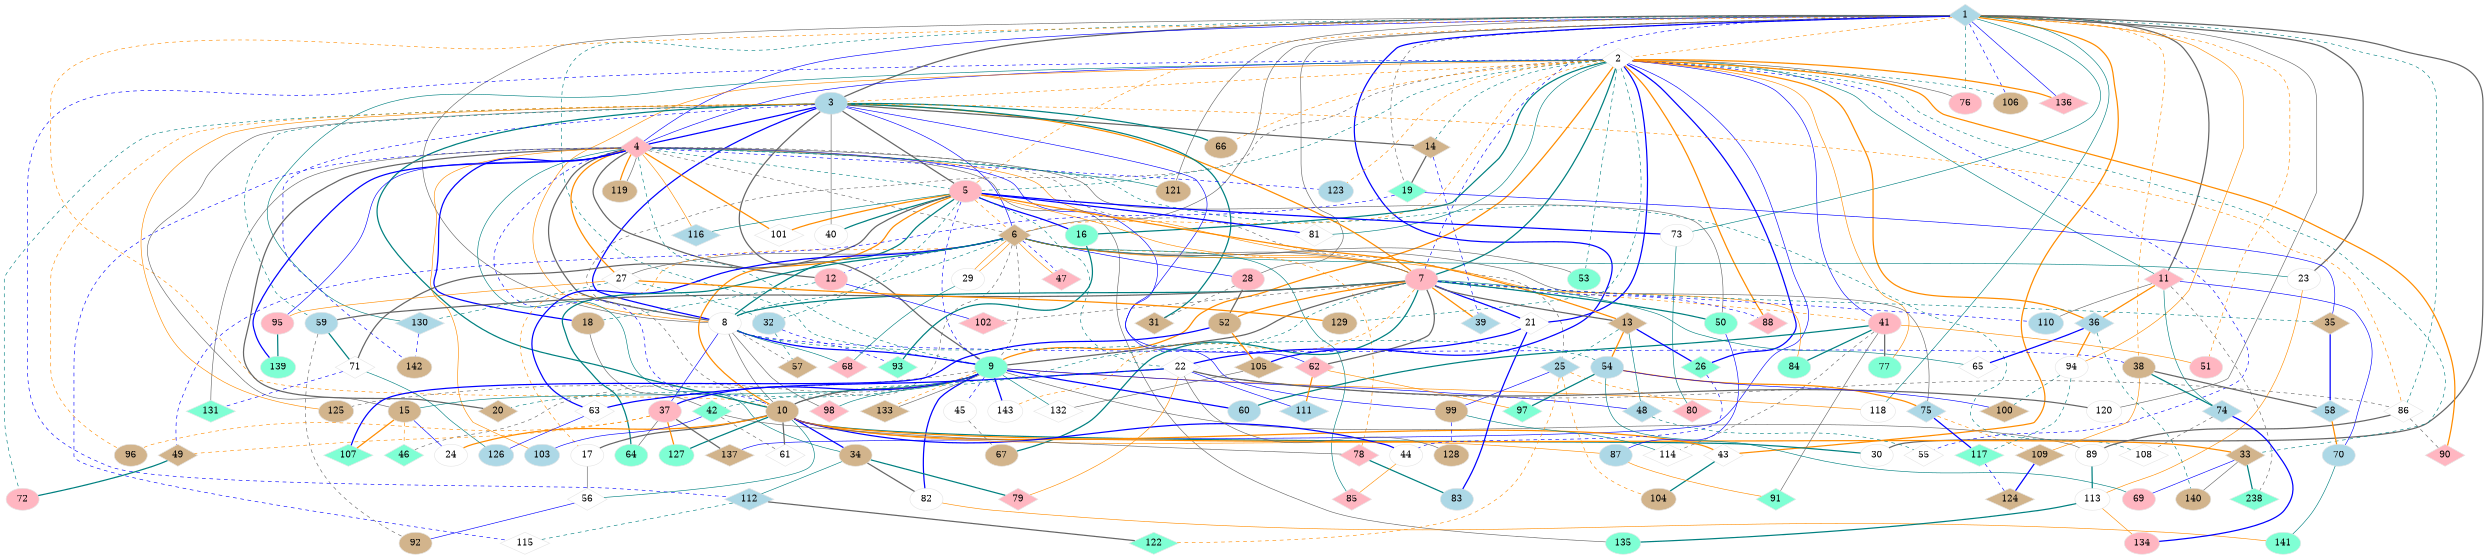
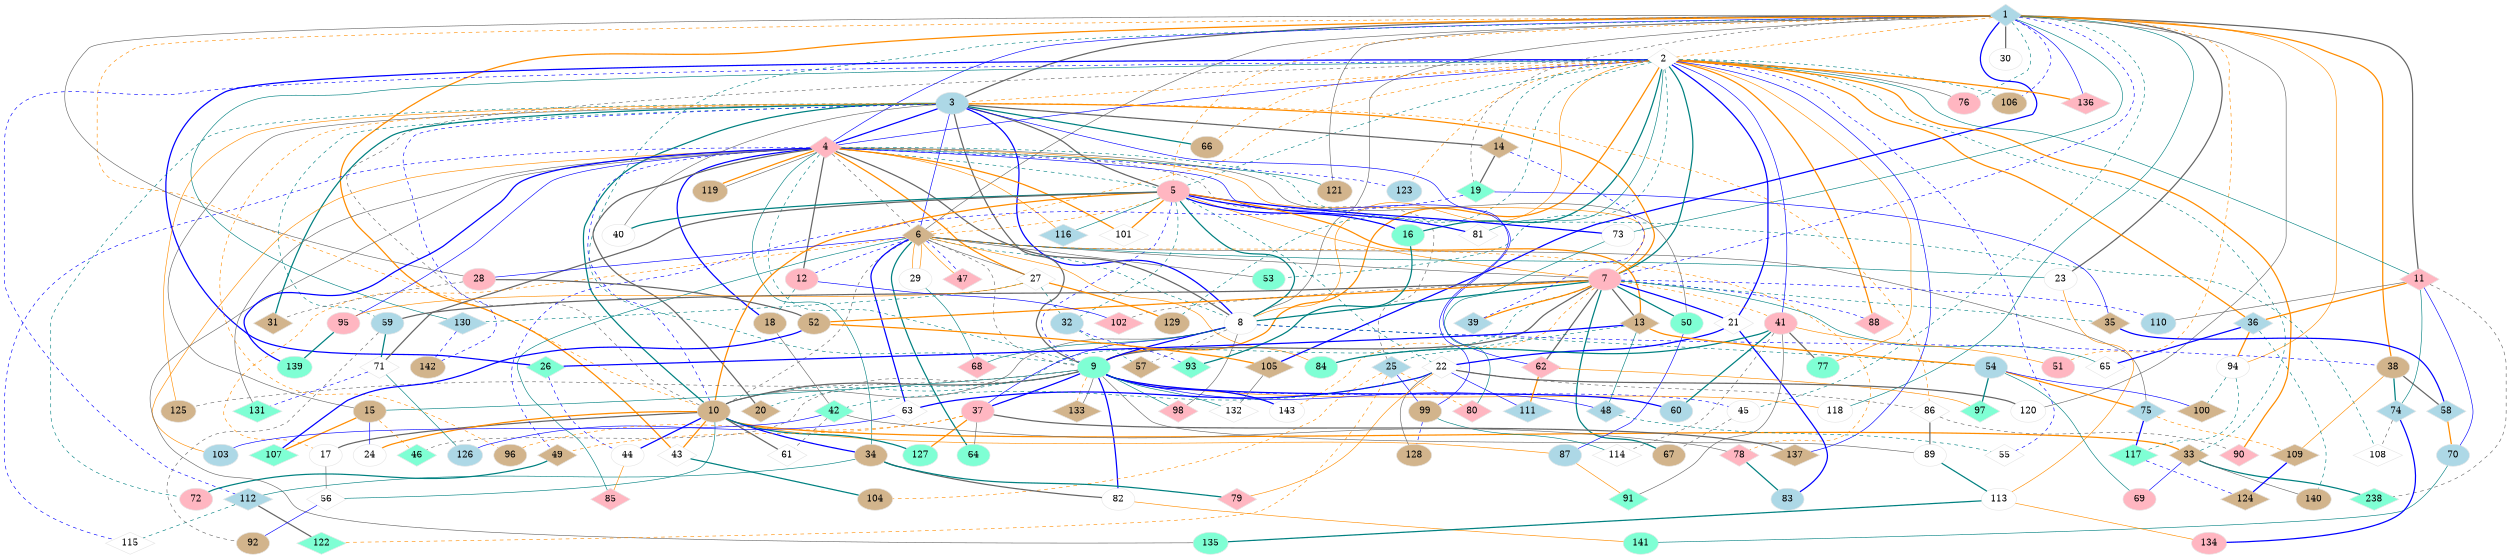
(2372, 54) -> (2042, 233)
(2161, 110) -> (2340, 56)
(1327, 441) -> none
